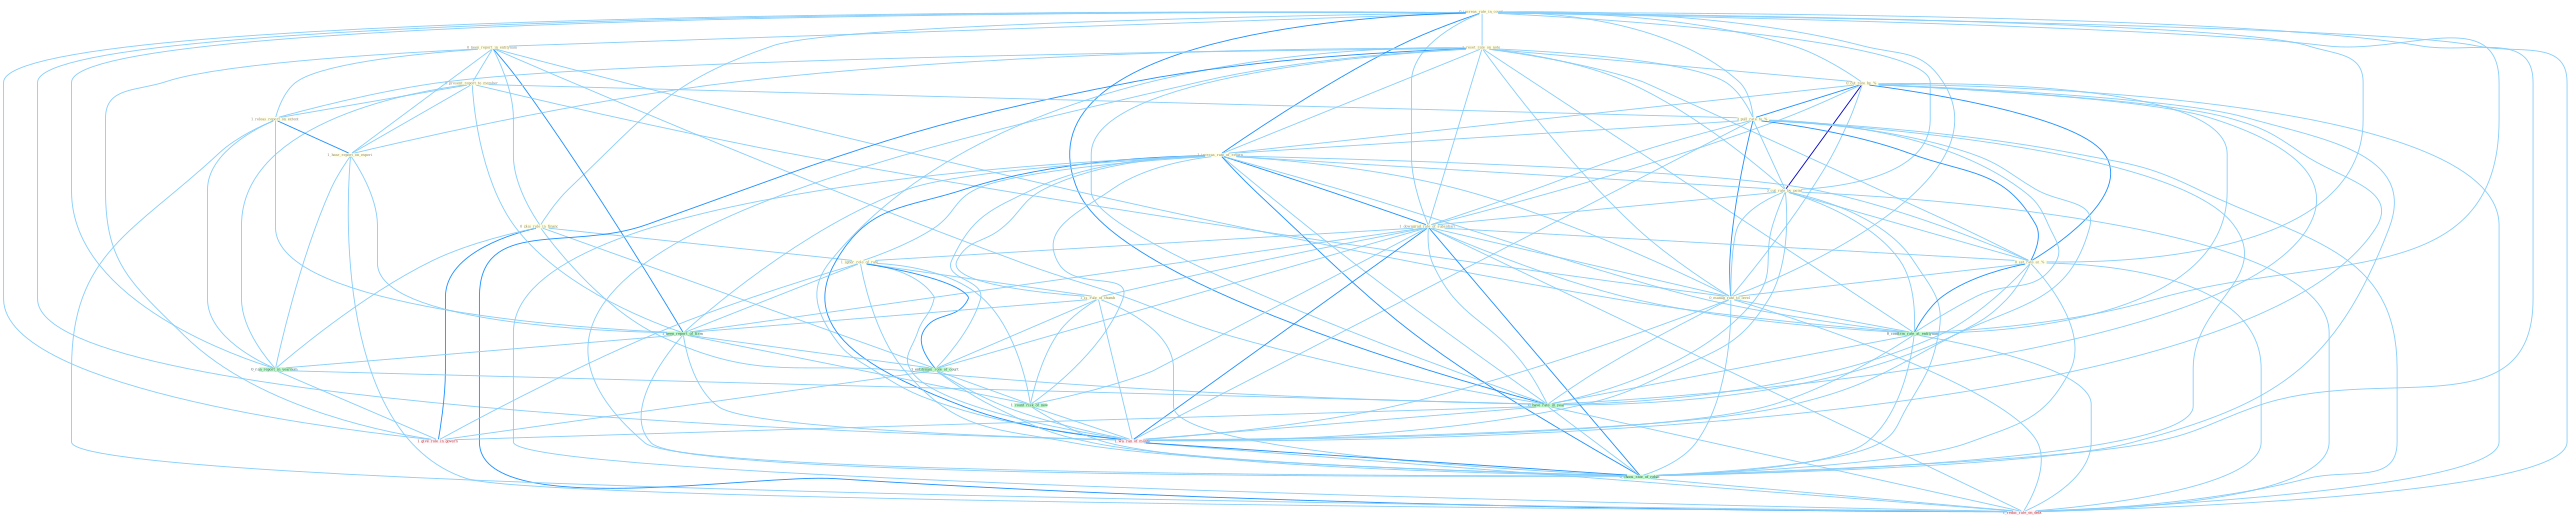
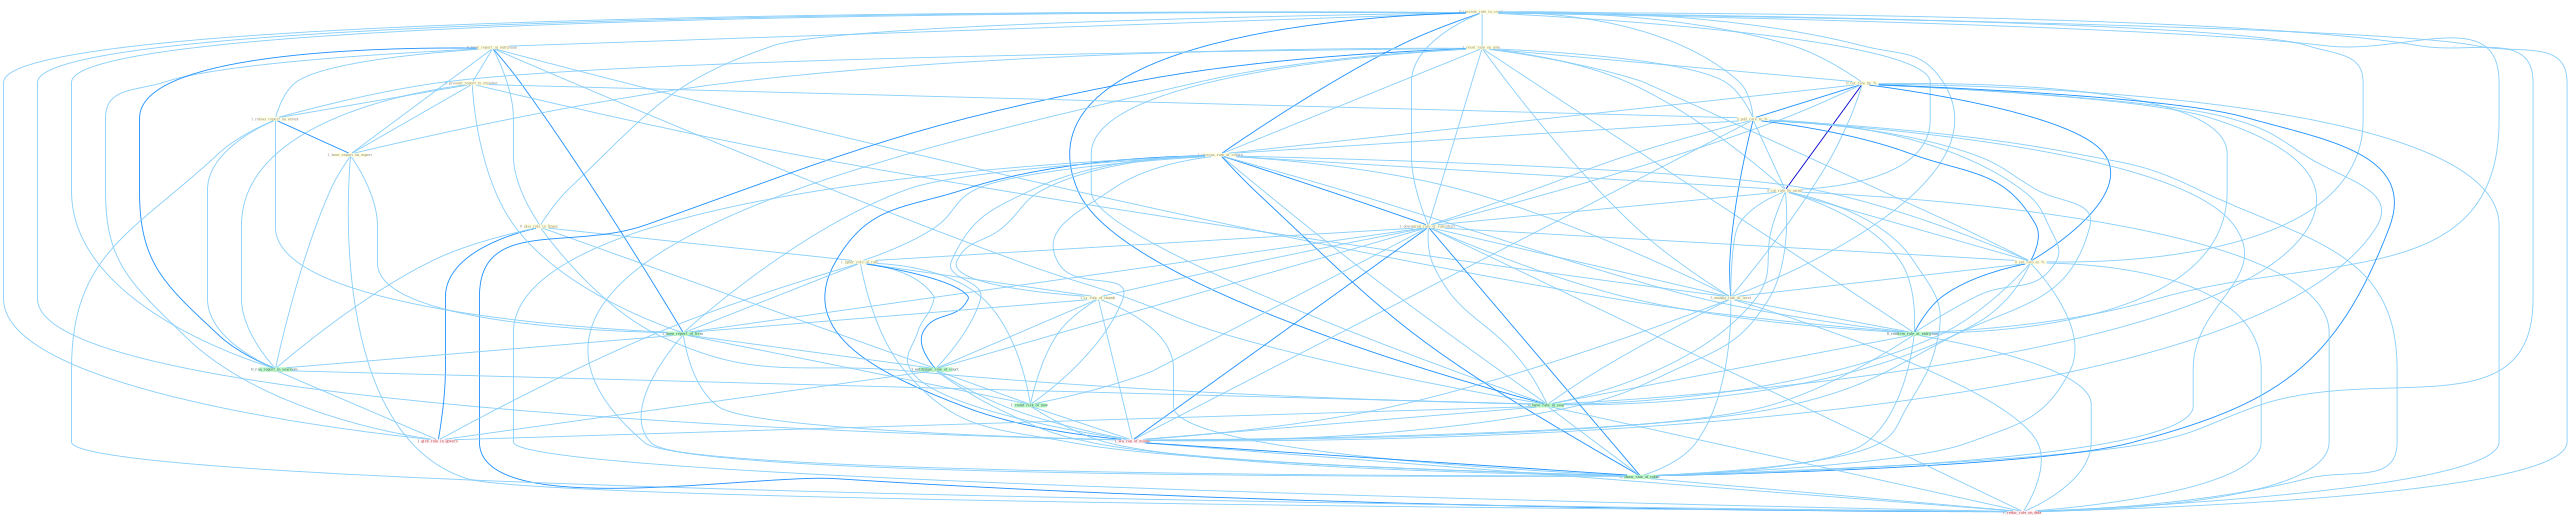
none -> (151, 96)
(943, 167) -> none
(1731, 298) -> (1731, 298)
(2349, 310) -> (2349, 310)
